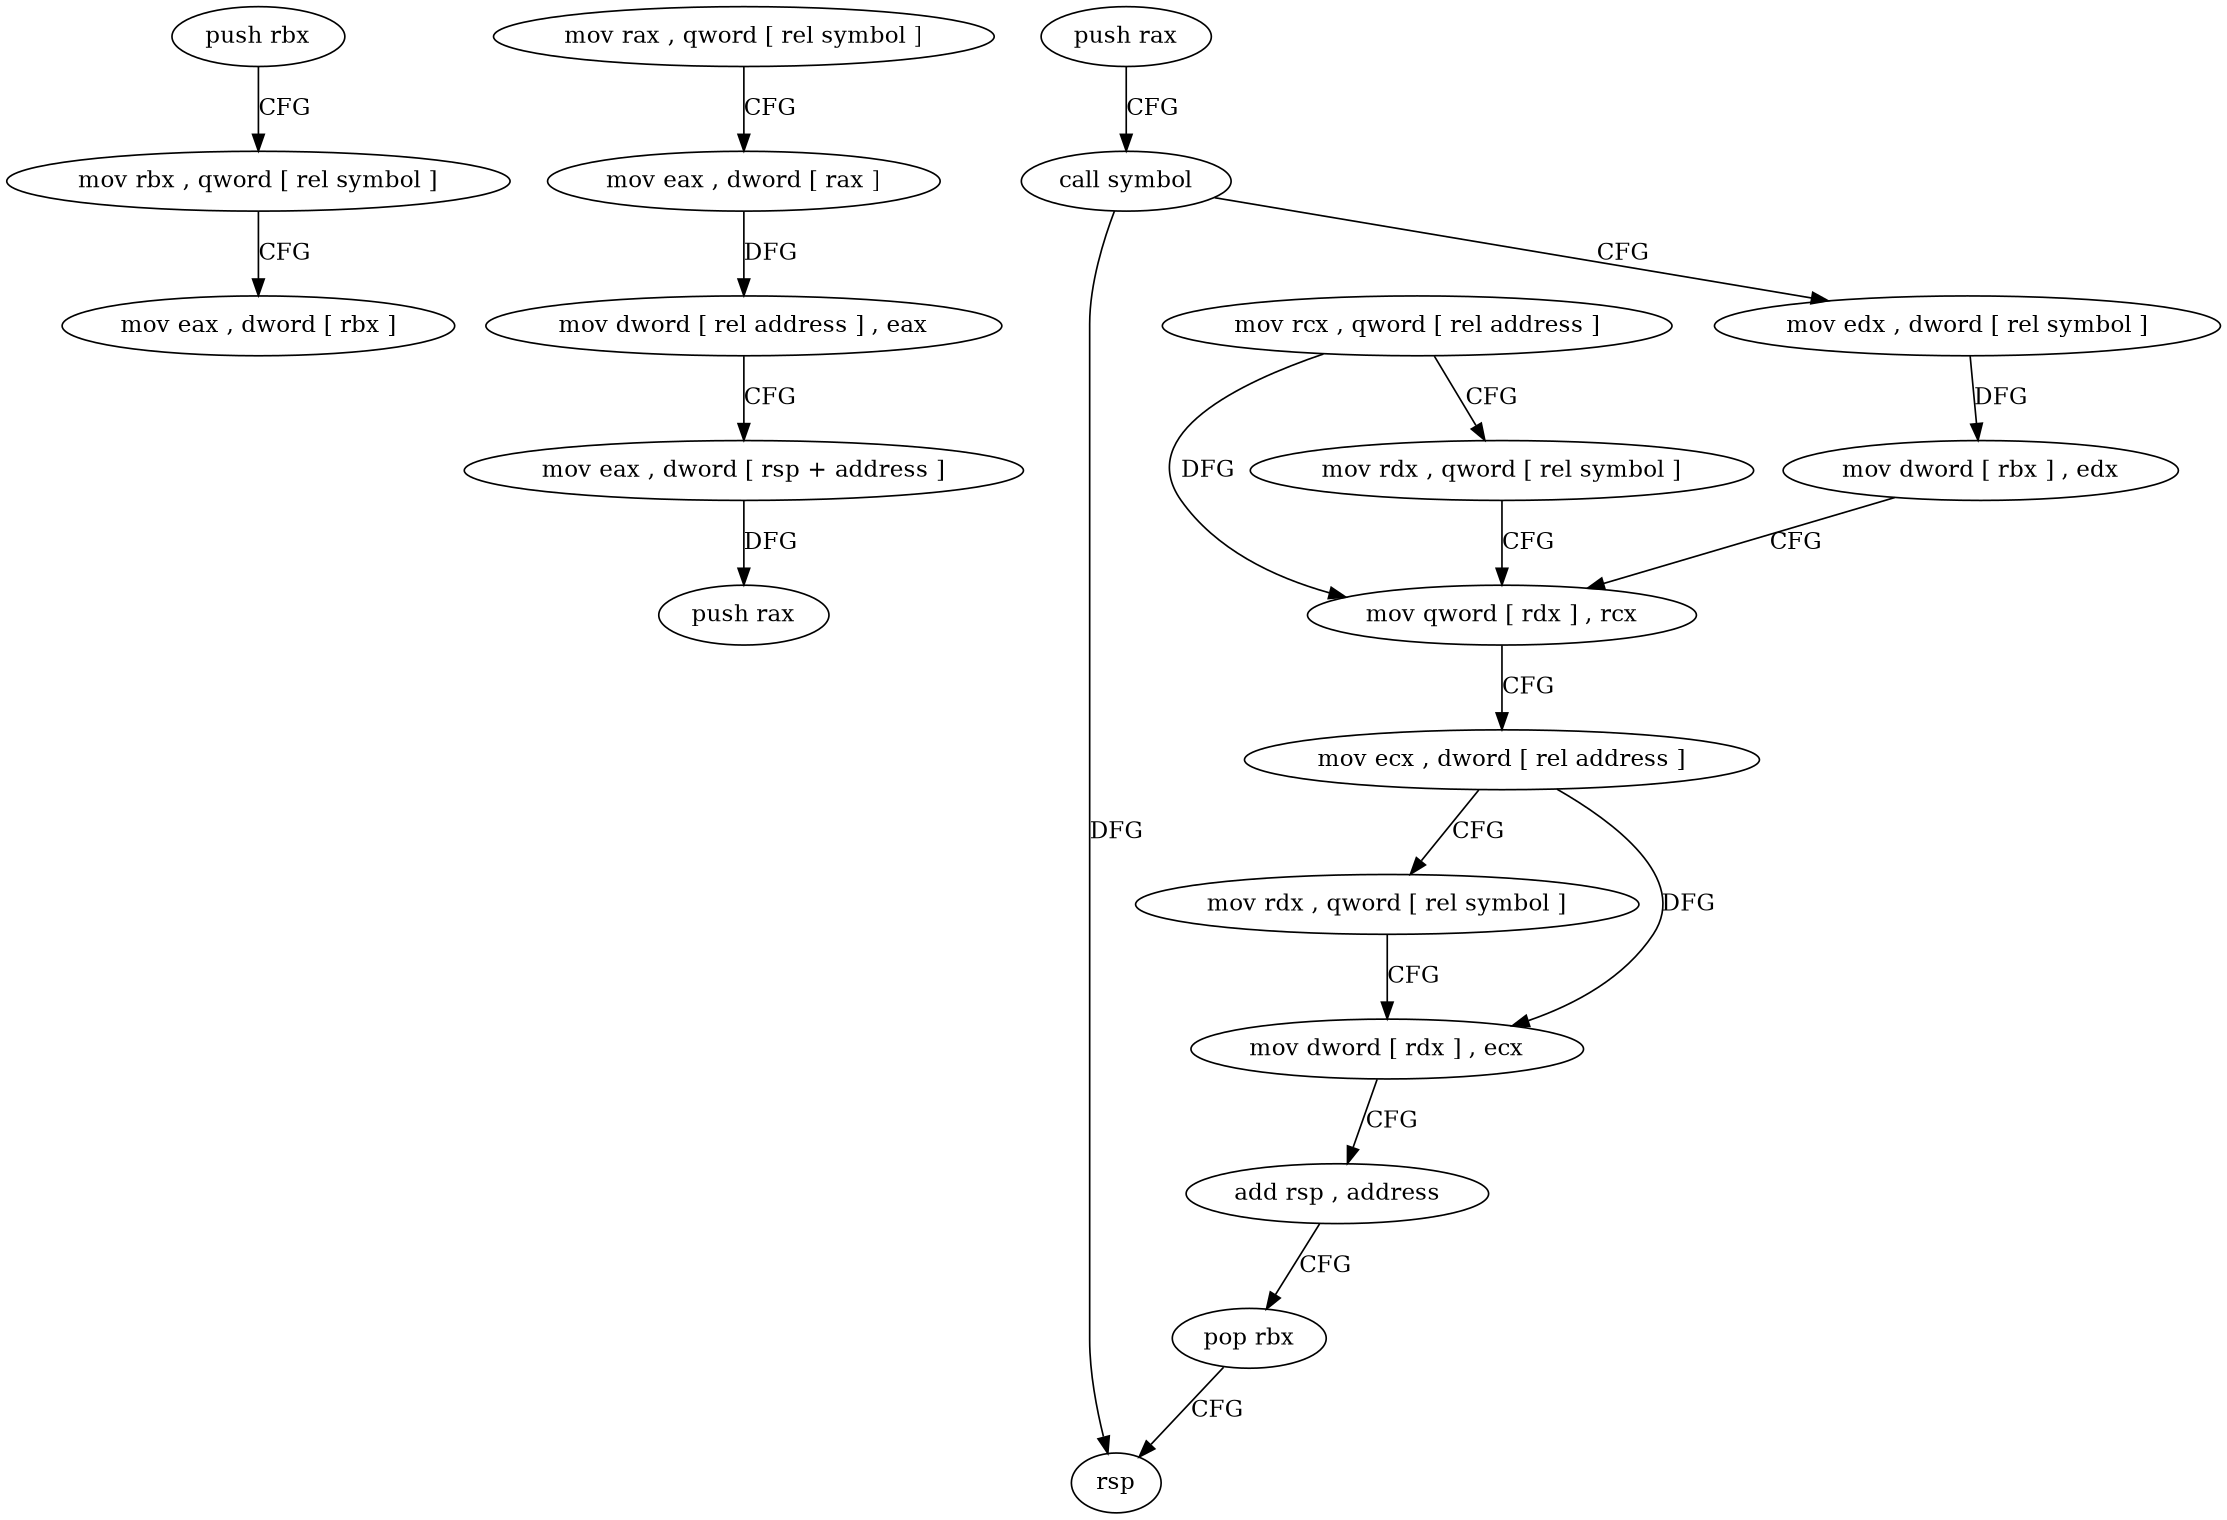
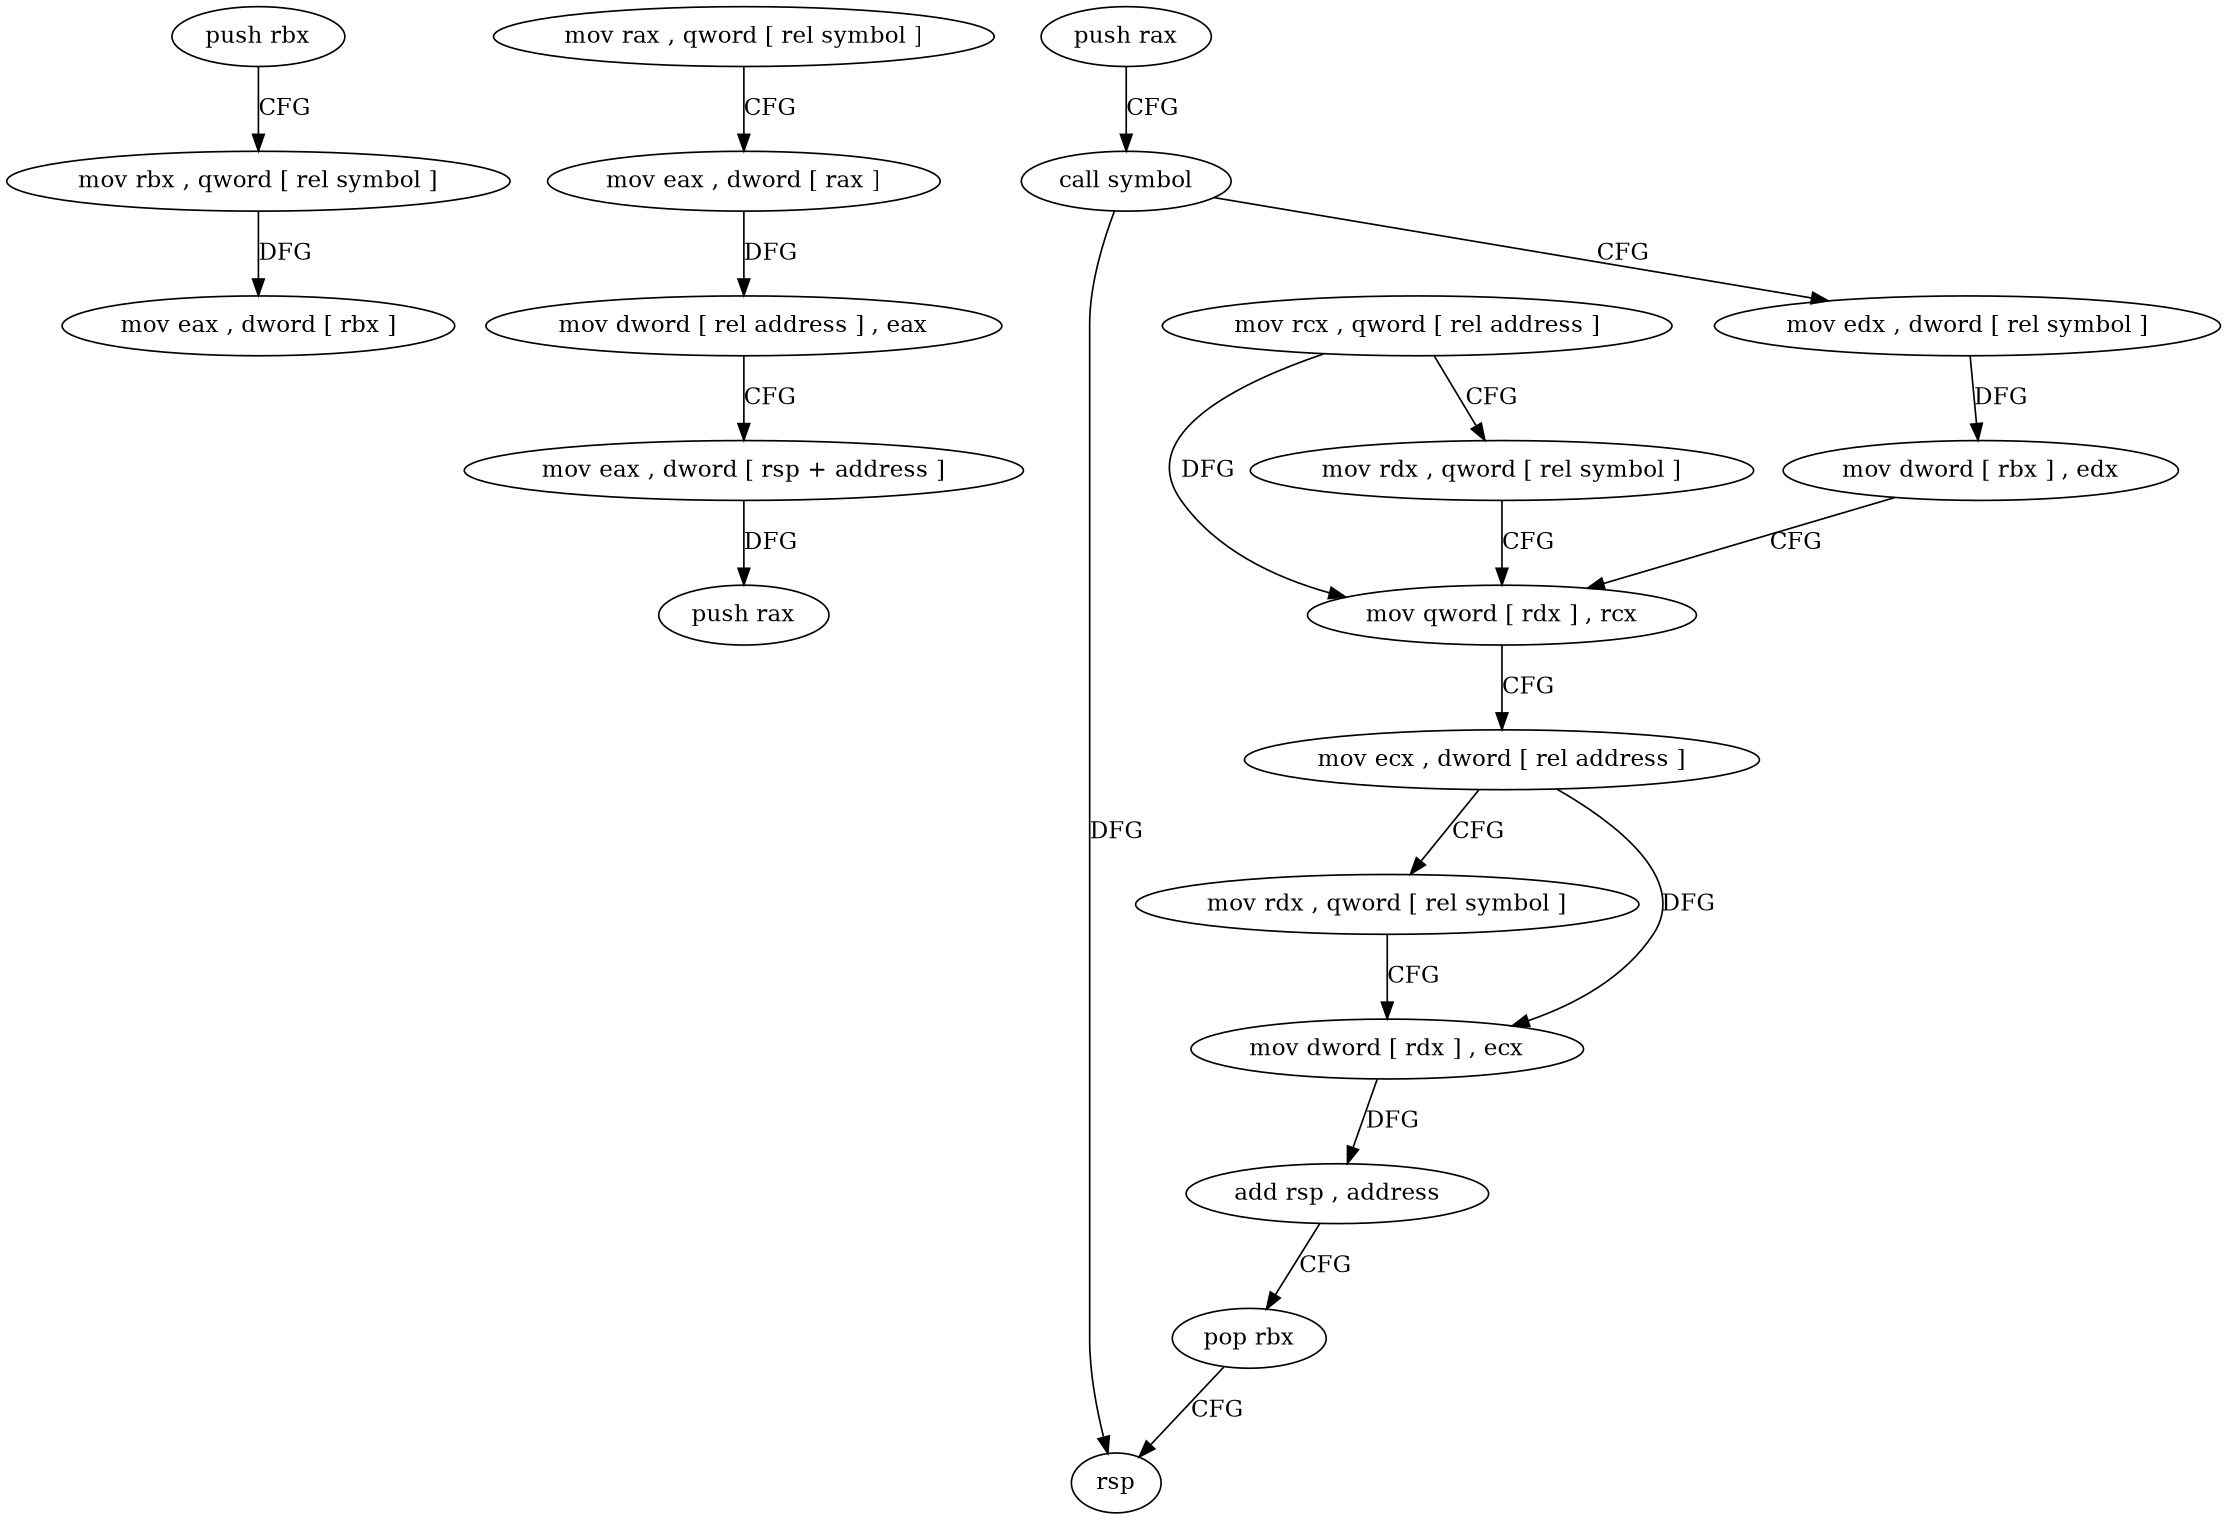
(285, 254) -> (286, 254)
(1392, 1121) -> (1393, 1121)
